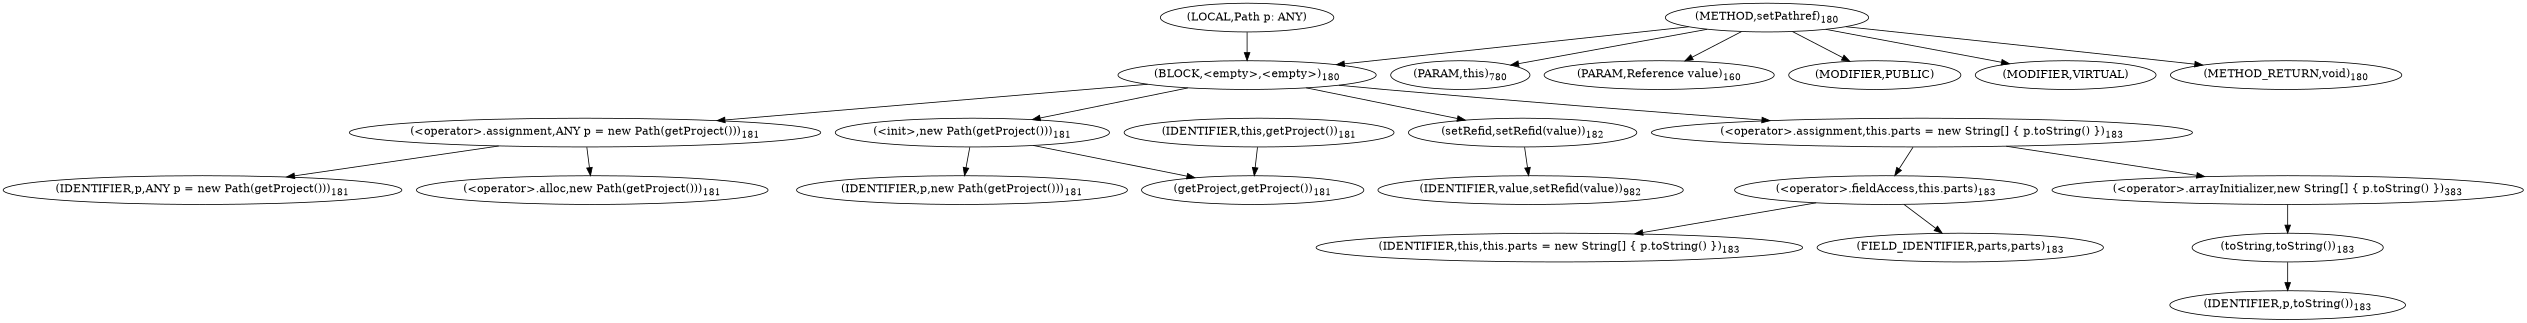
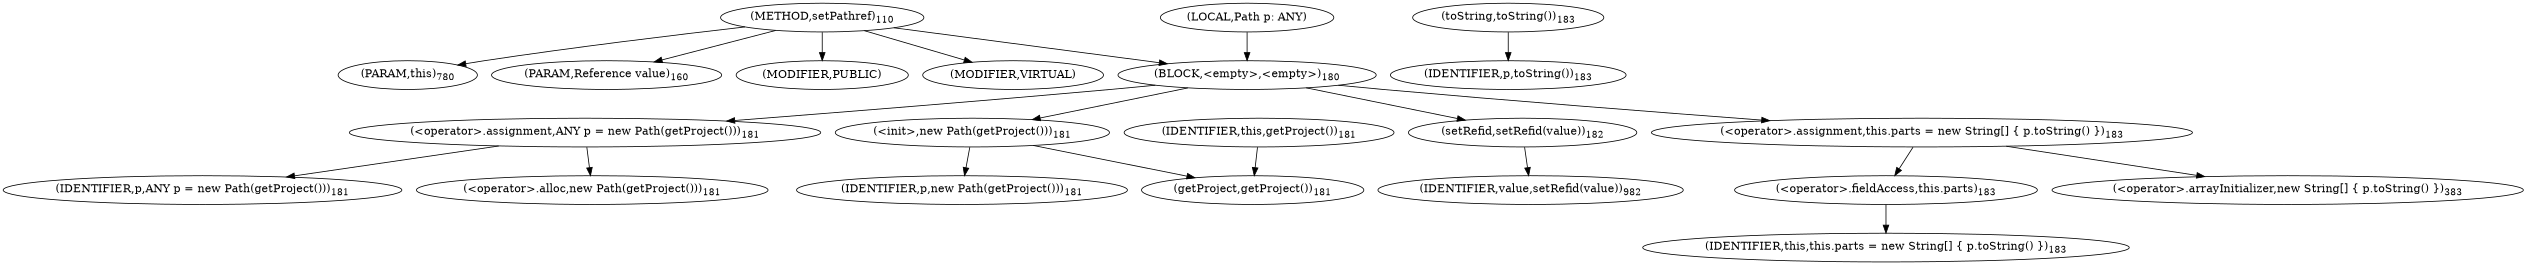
(1830, 16) -> (885, 16)
(2286, 75) -> none
(2288, 215) -> none
(1960, 248) -> none
